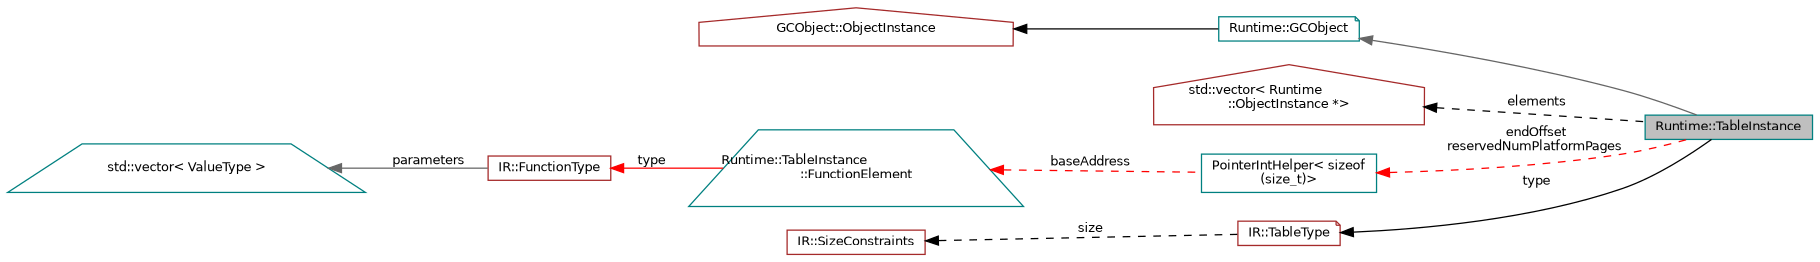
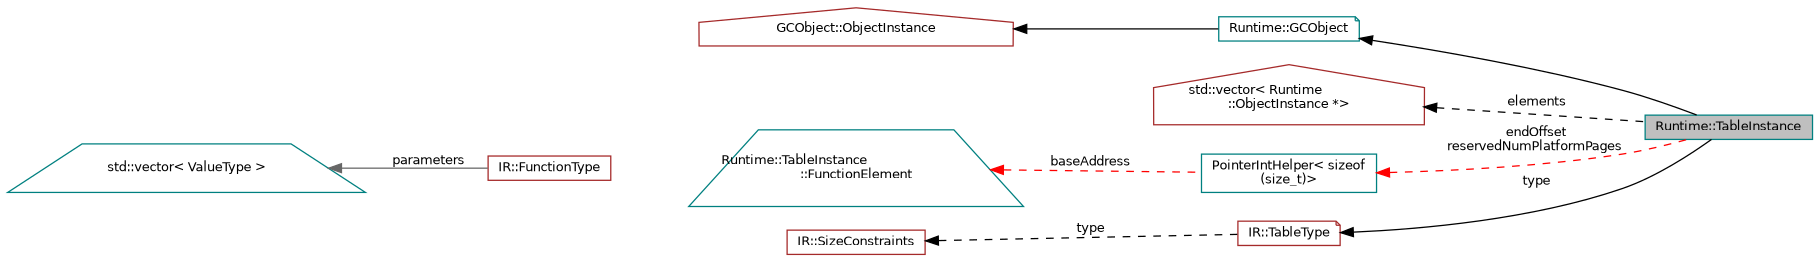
(1536, 70) -> (1536, 70)
(673, 168) -> none
(1089, 229) -> (1089, 229)
